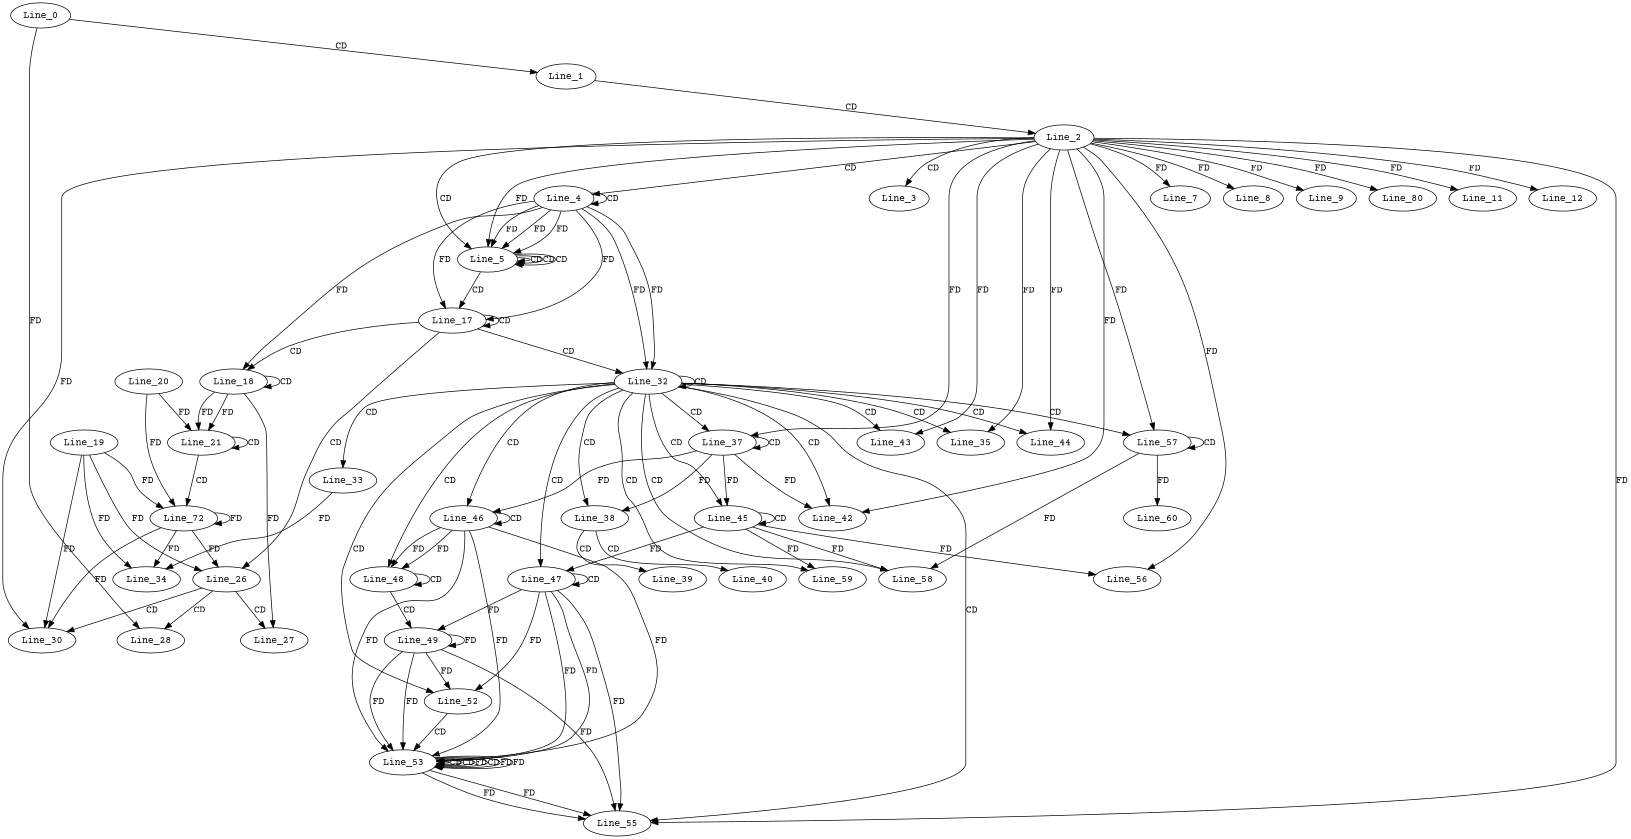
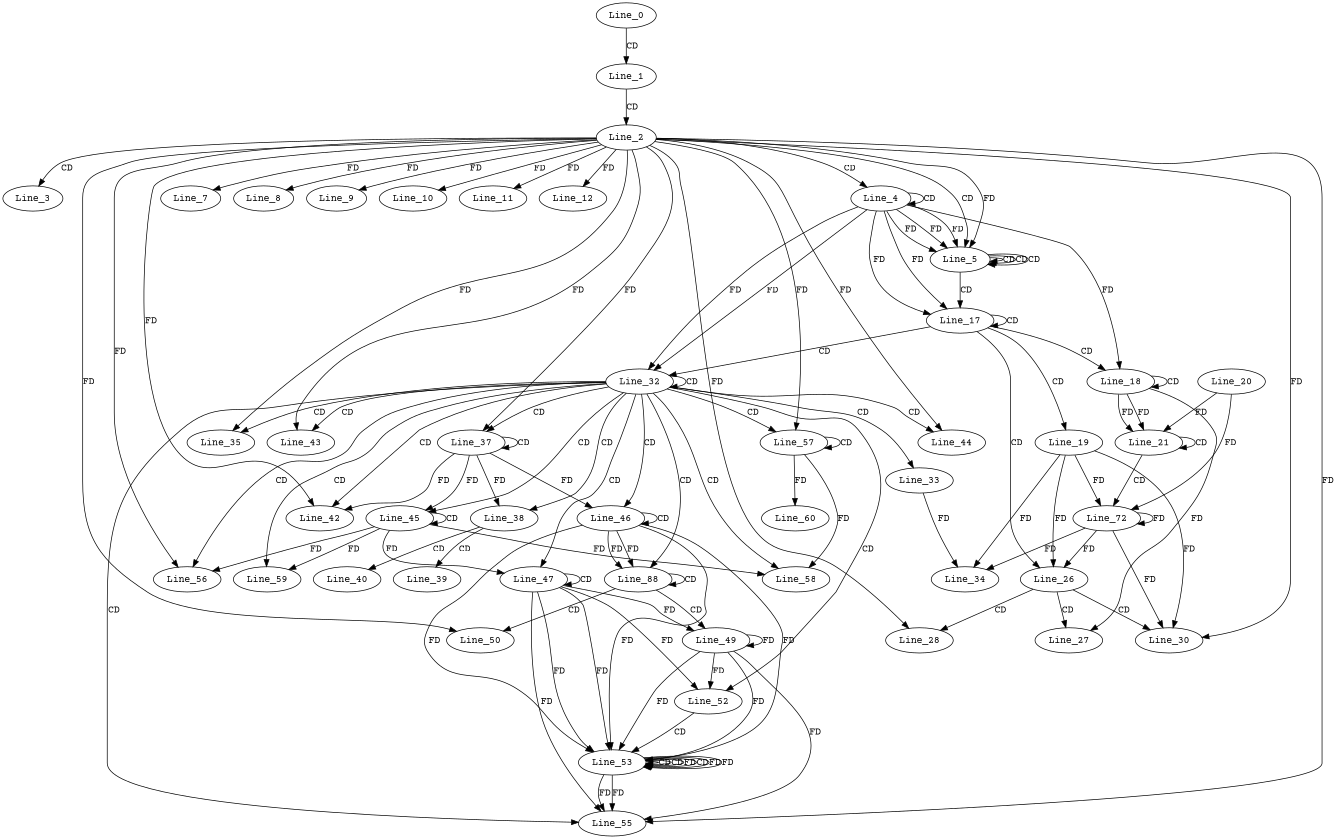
(1403, 198) -> (413, 198)
(29, 343) -> (717, 423)
none -> (1037, 366)
none -> (374, 423)
(384, 579) -> (638, 579)
none -> (480, 640)
